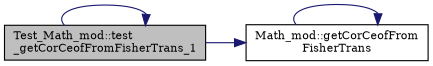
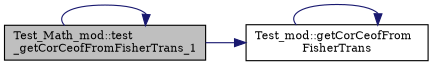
(337, 43) -> (337, 43)
